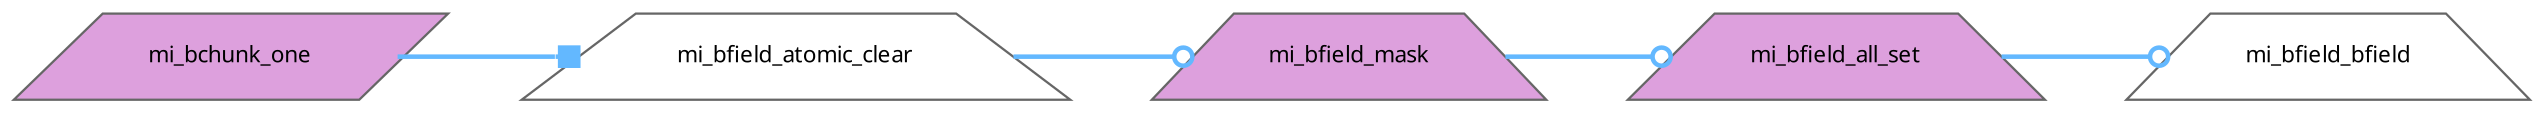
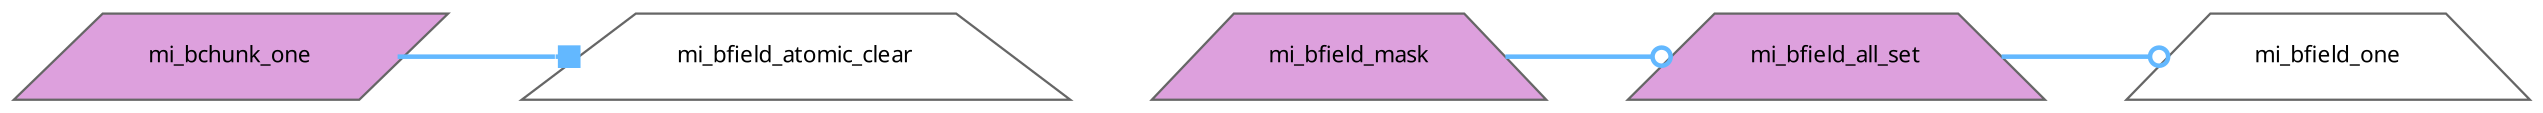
(1094, 57) -> none
(2328, 57) -> (2328, 57)
